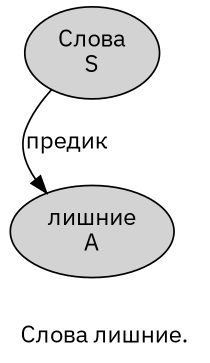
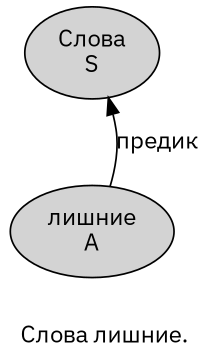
(25, 132) -> (117, 151)
